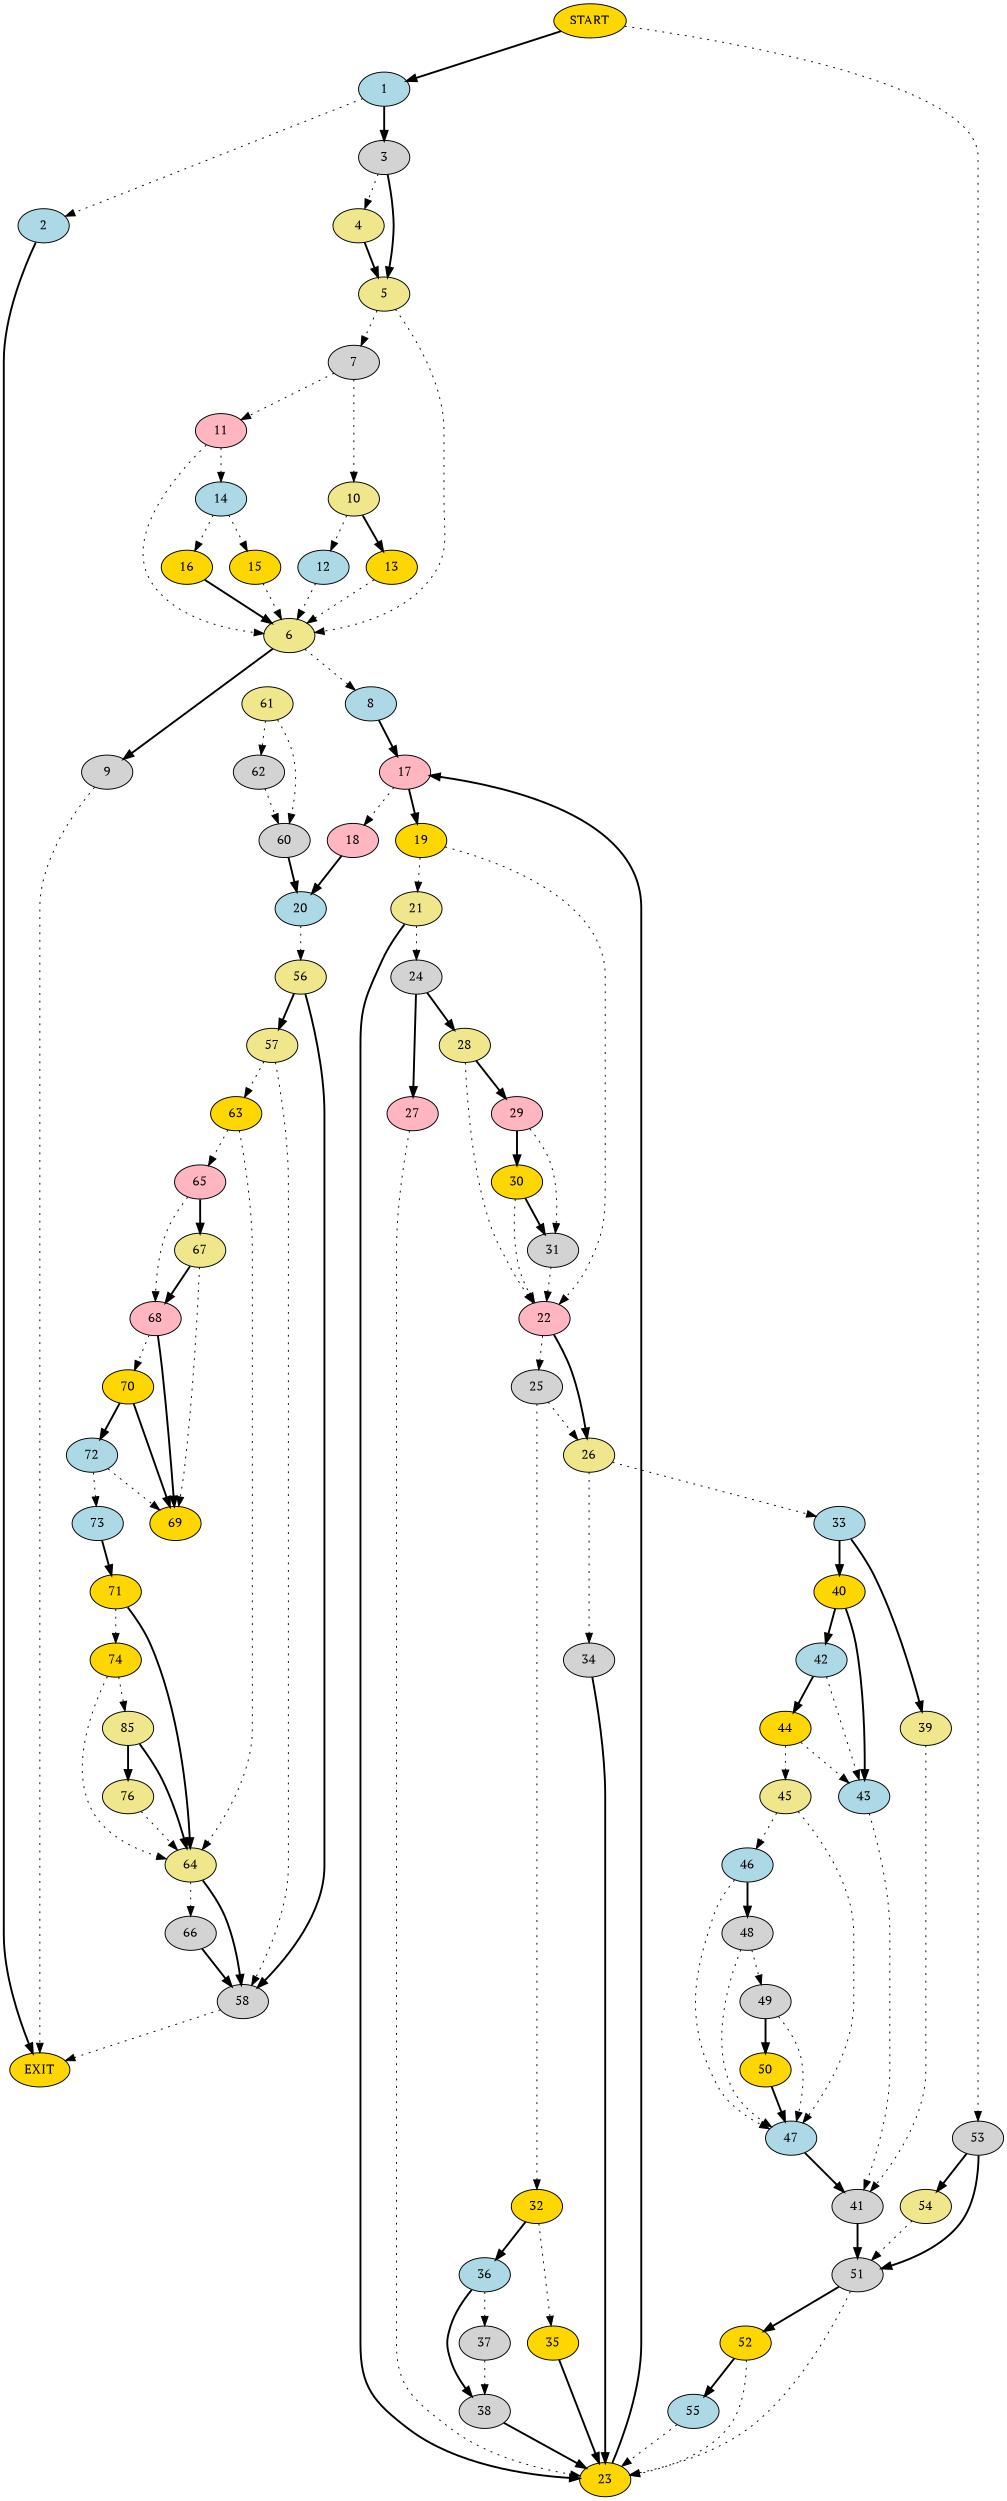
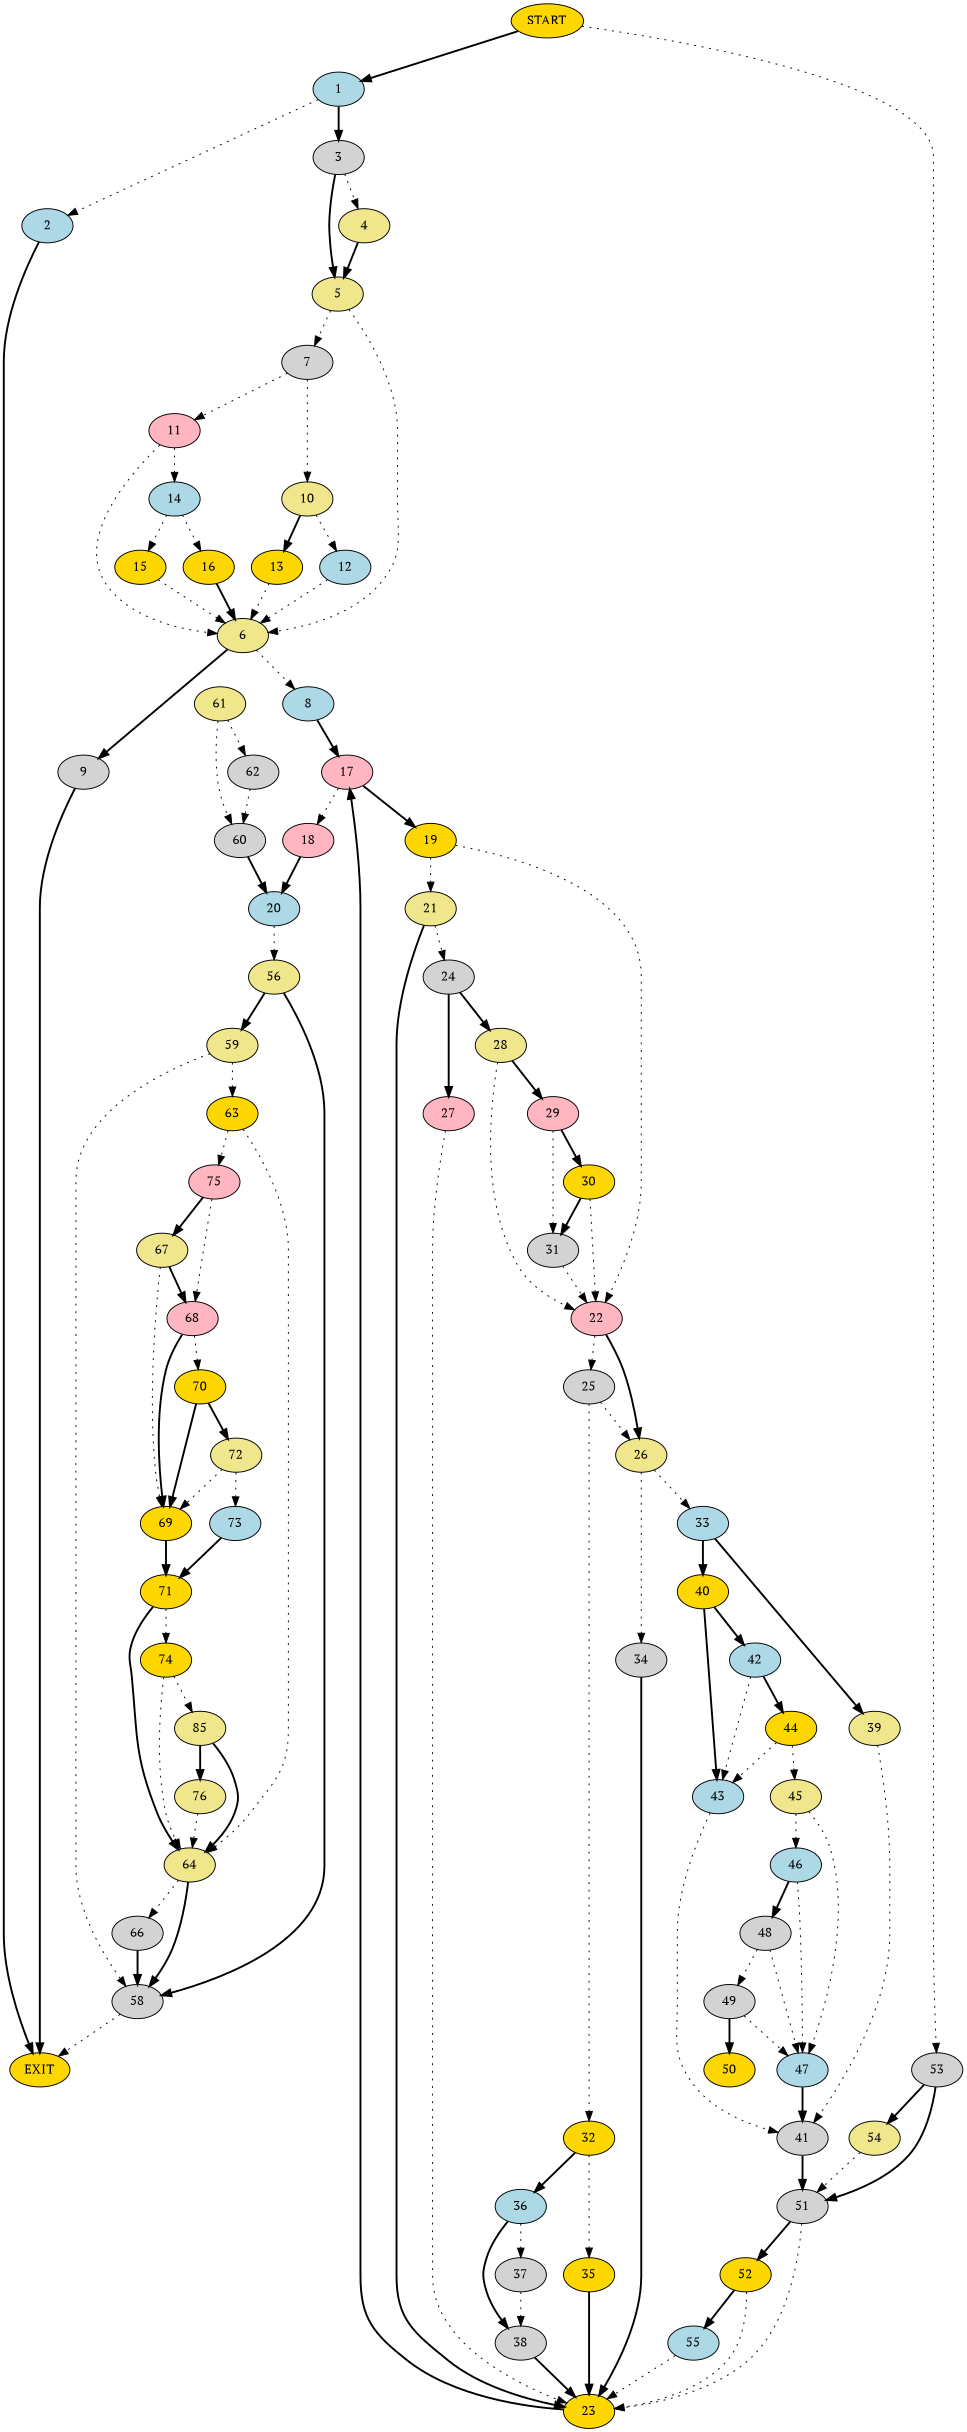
(272, 1045) -> (232, 1045)
(200, 1182) -> (214, 1182)
(40, 1408) -> (40, 1413)
(92, 1455) -> (236, 1455)
none -> (166, 1553)
(777, 2099) -> none
